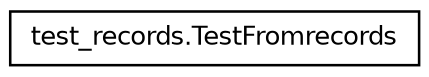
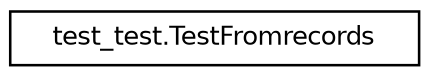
(215, 38) -> (215, 38)
